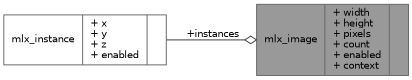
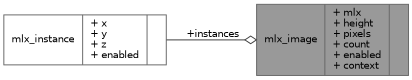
(351, 13) -> (347, 13)
